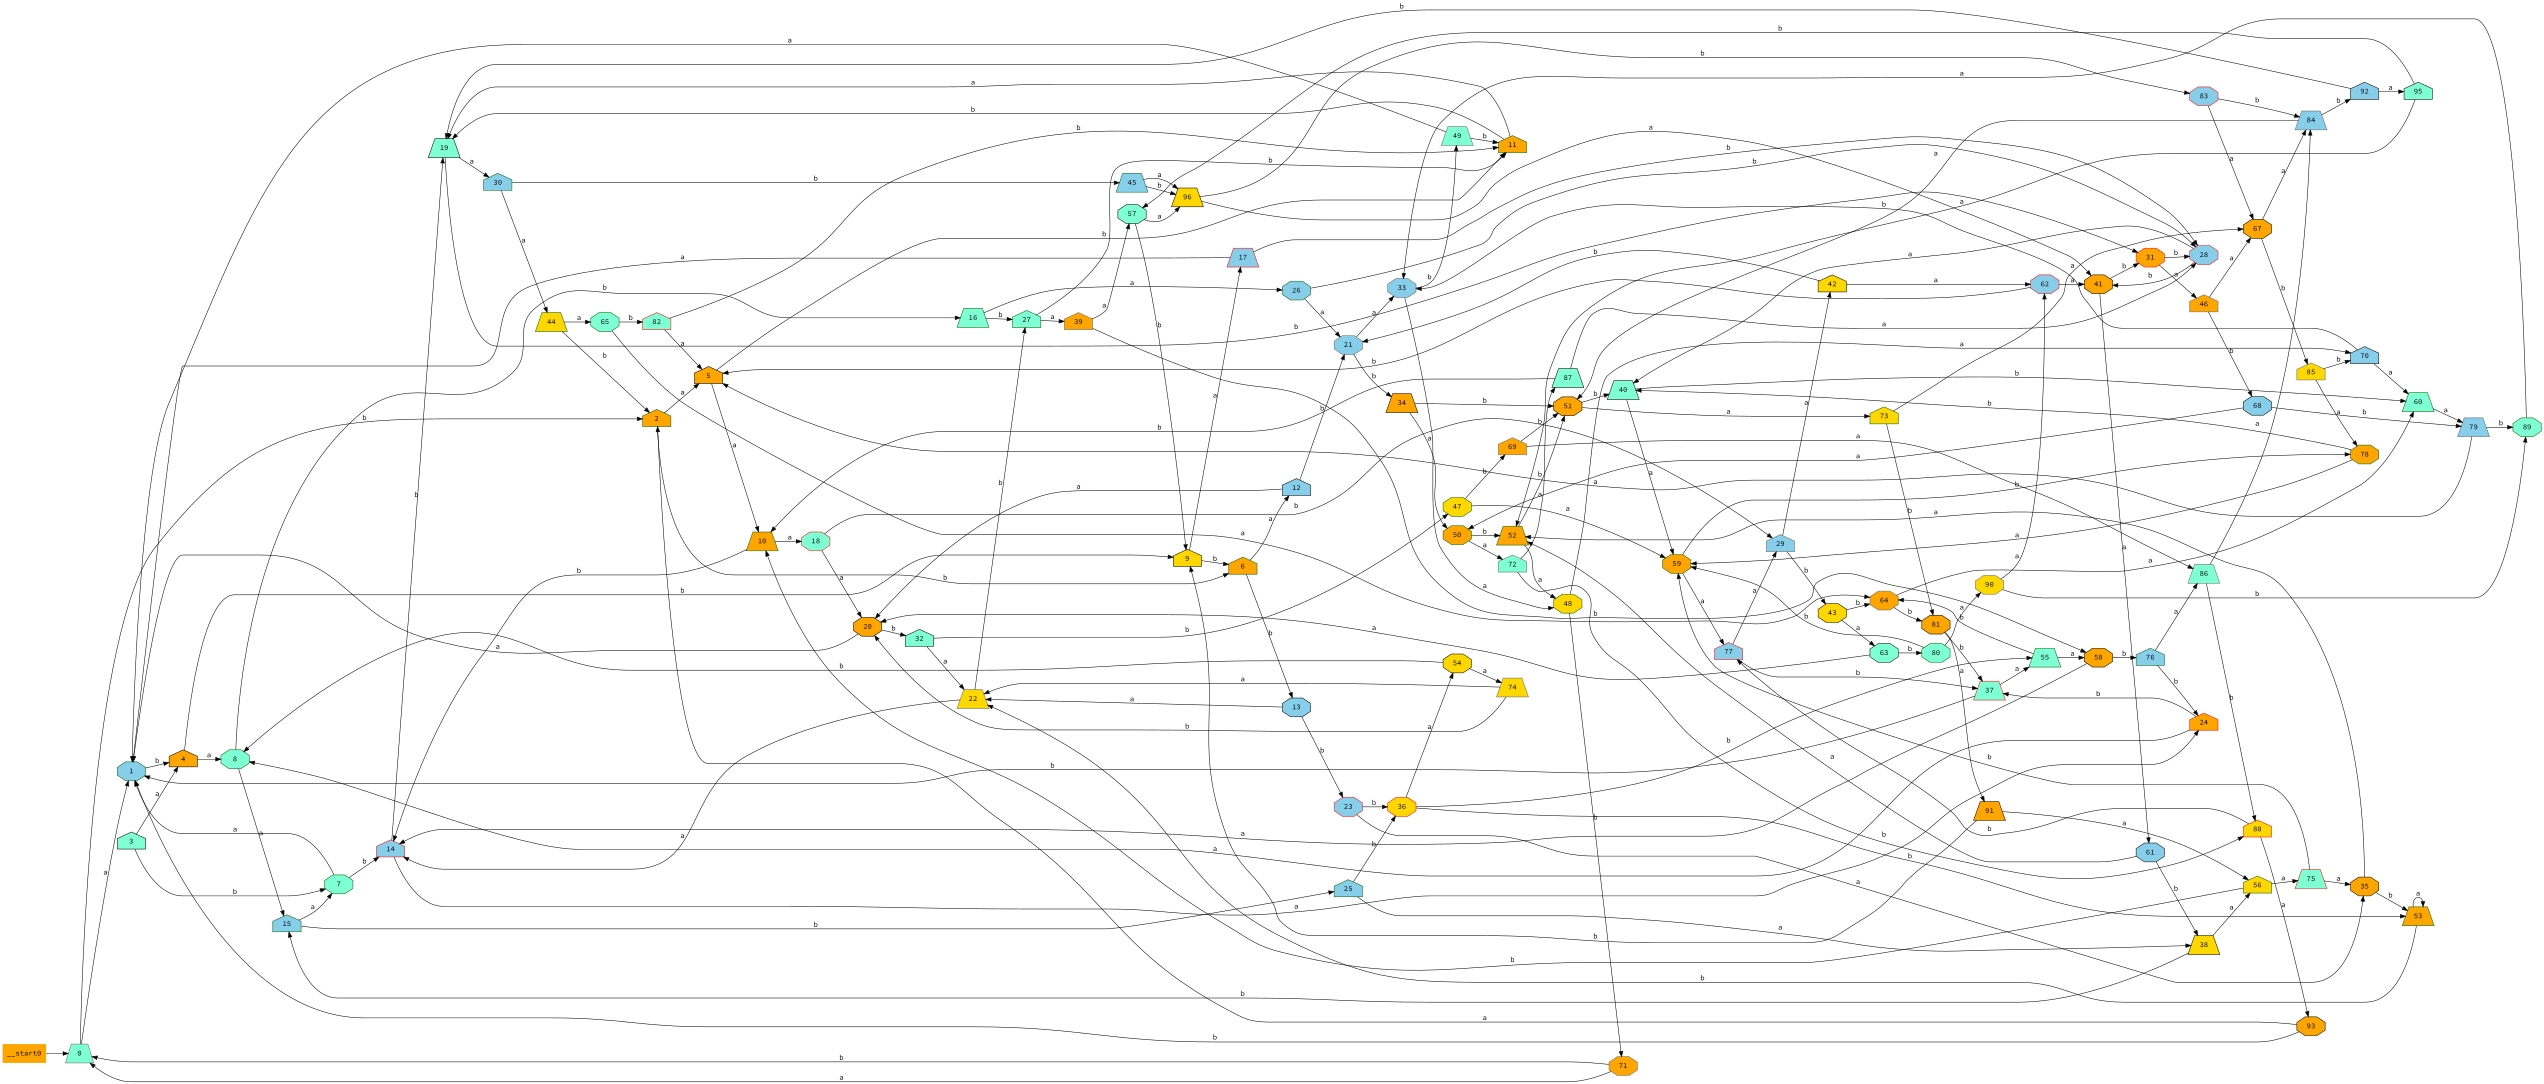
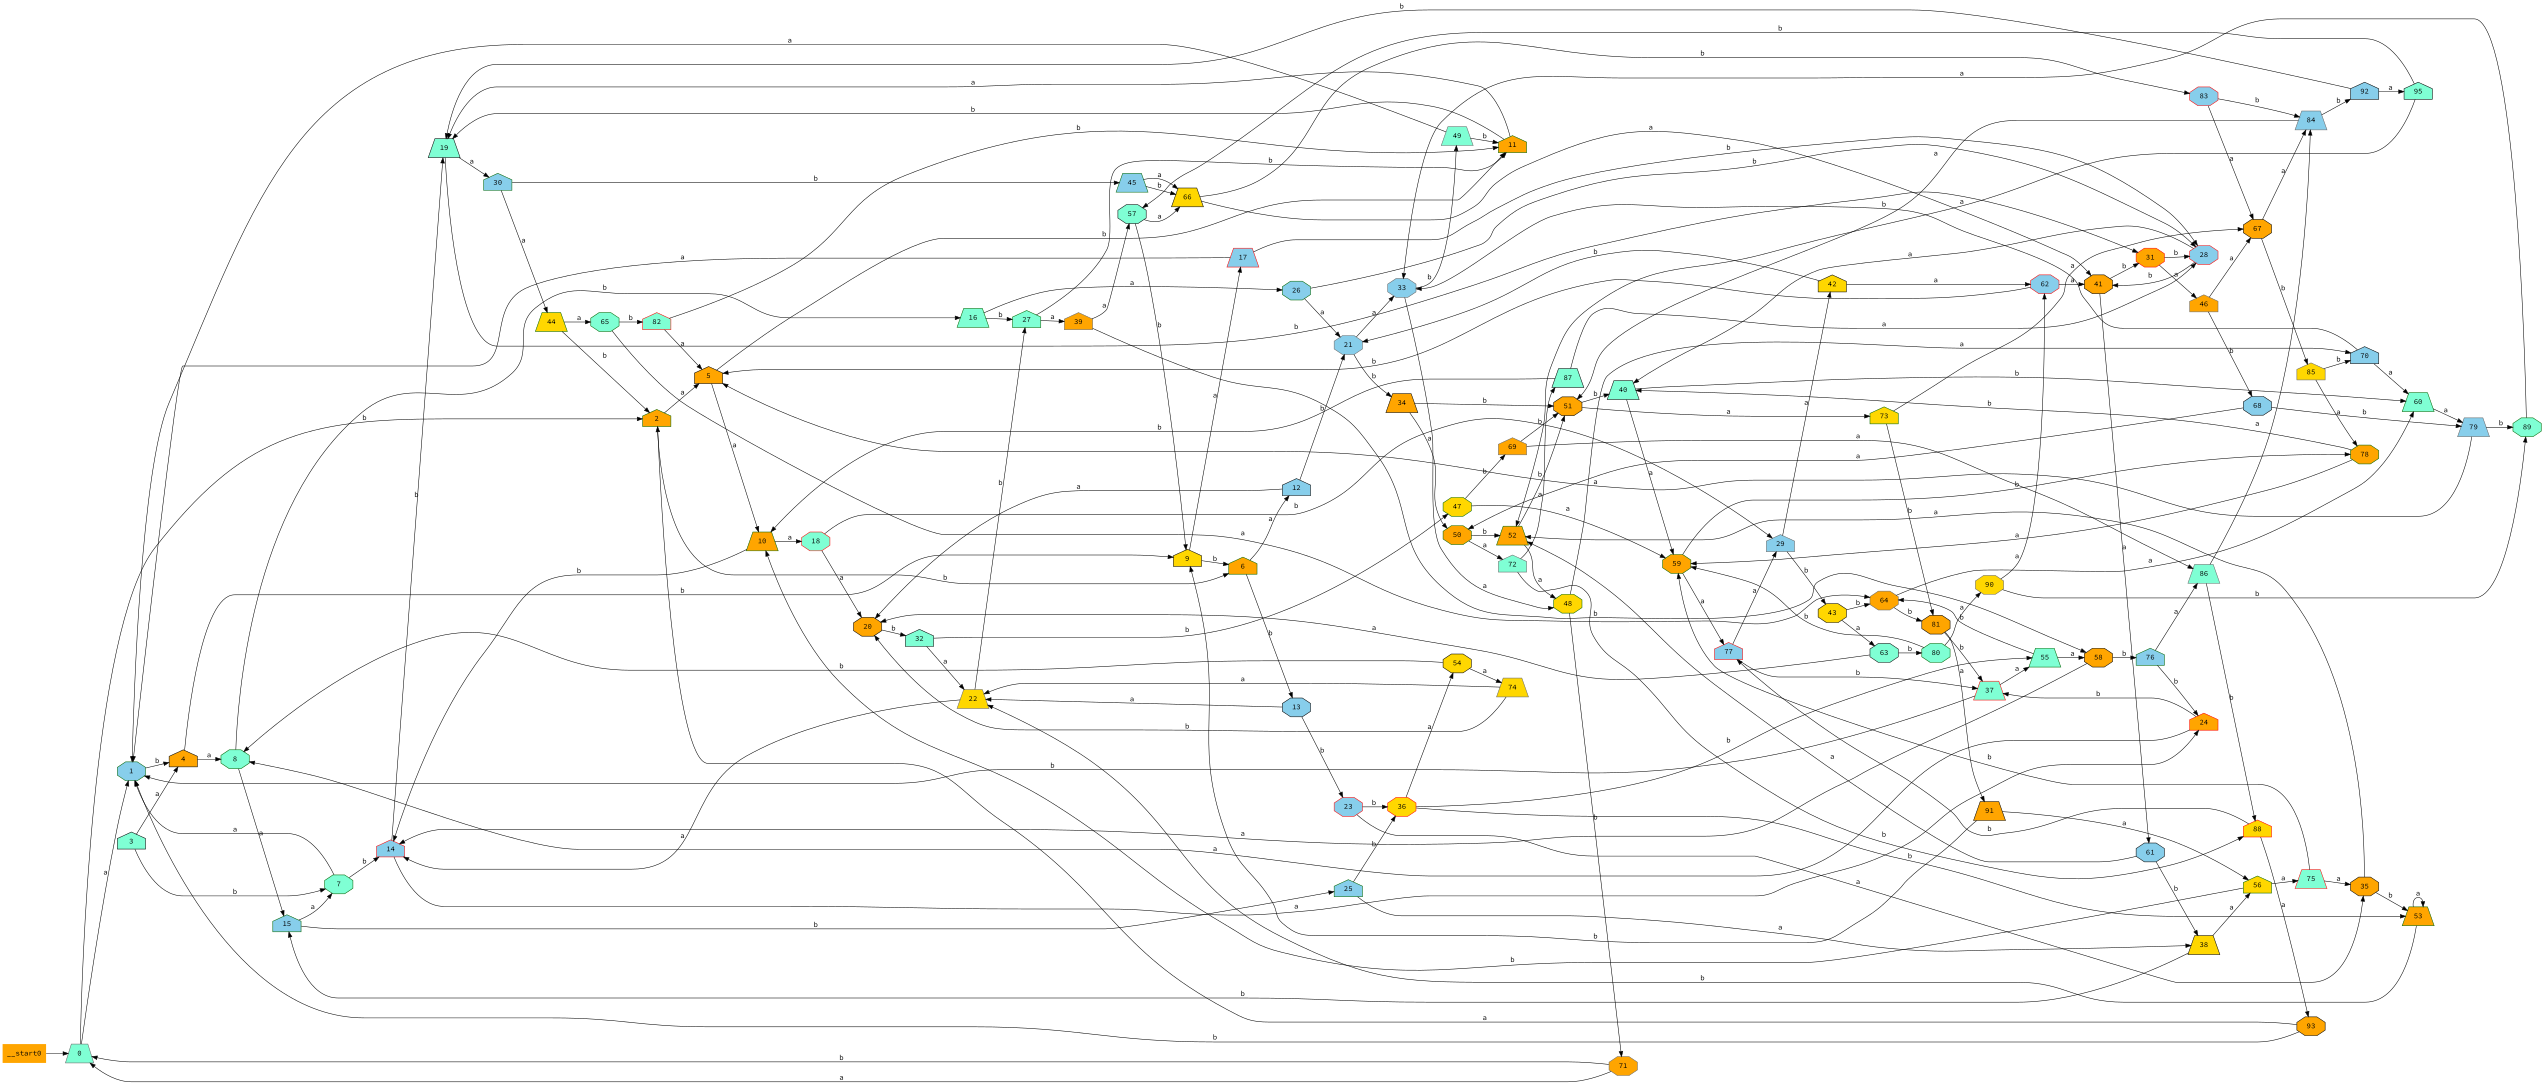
(1187, 197) -> (1187, 197)
(387, 621) -> none
